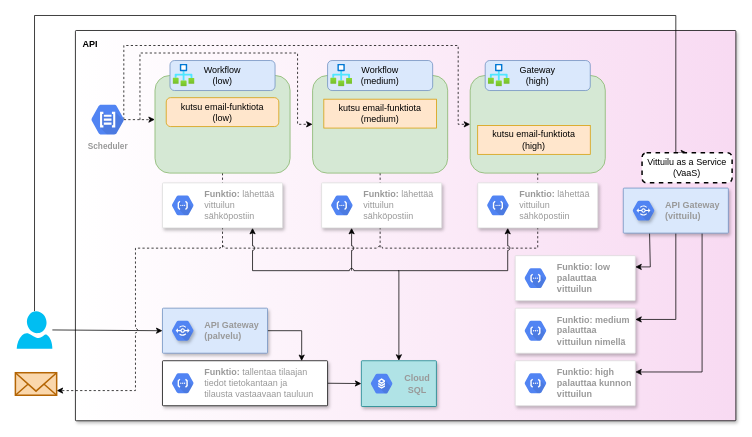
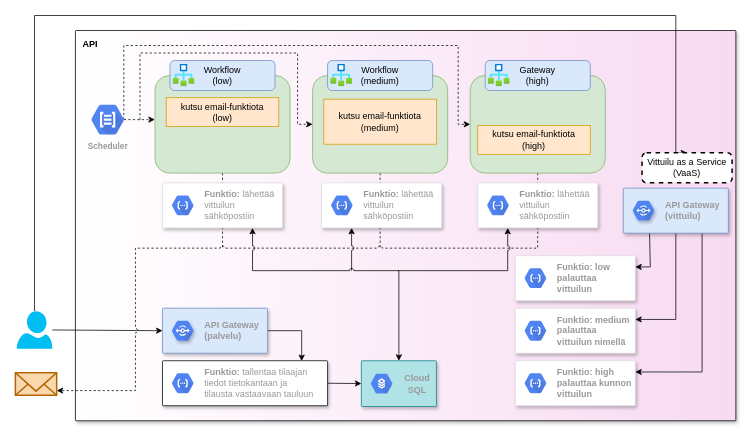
(222, 112) -> (222, 112)
(380, 113) -> (380, 122)
